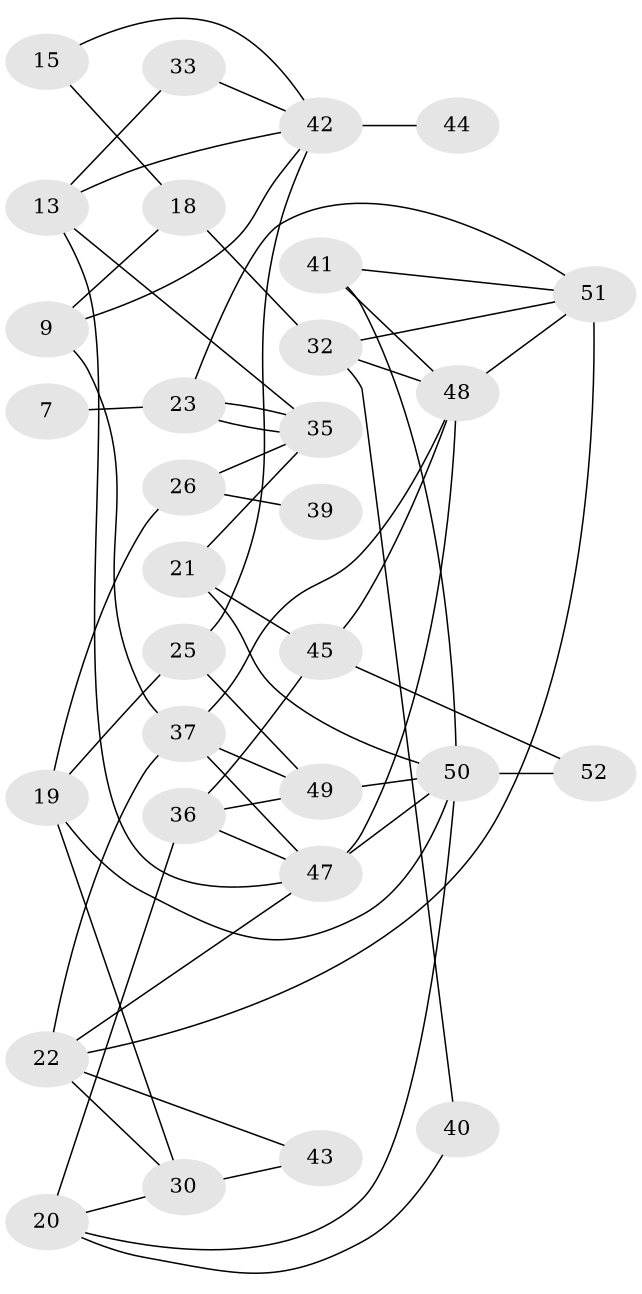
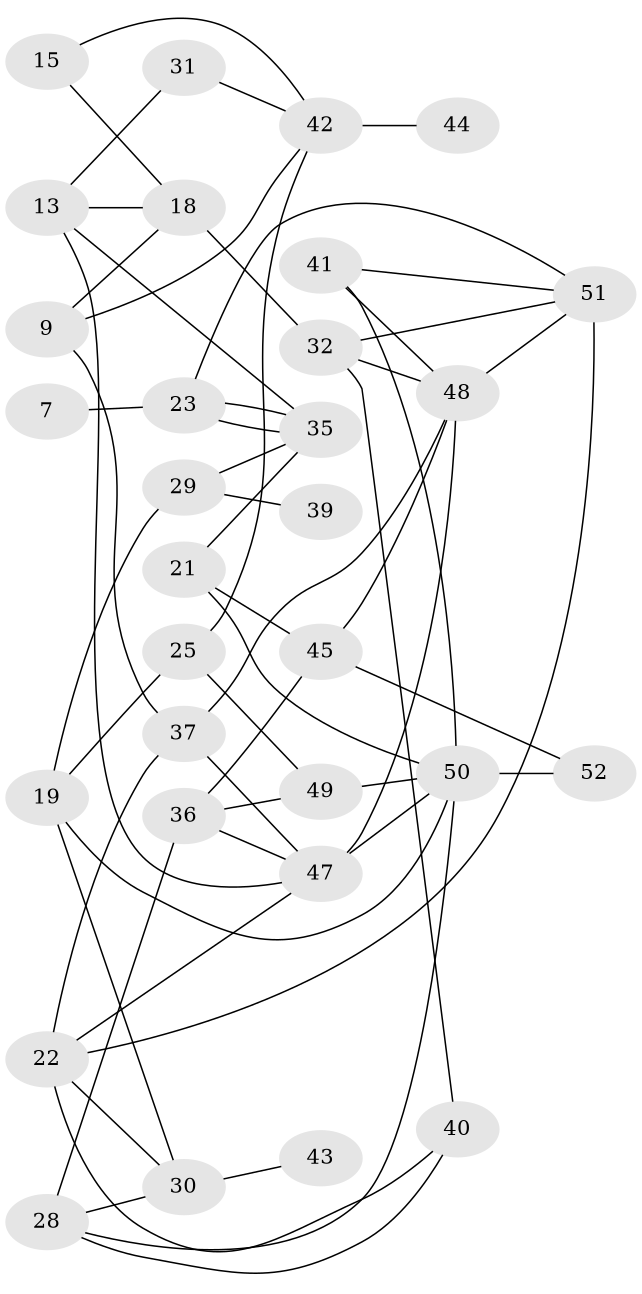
(184, 68) -> (184, 68)
(179, 156) -> (116, 208)
(184, 488) -> (184, 488)
(252, 763) -> none
(184, 1109) -> (155, 1234)
(47, 1222) -> (47, 1222)
